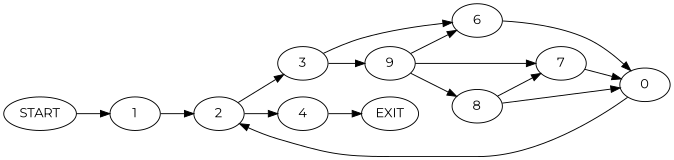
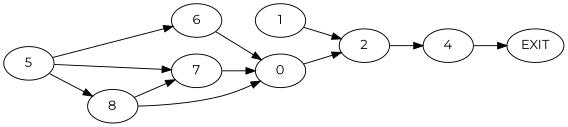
(303, 63) -> none
(390, 63) -> (29, 63)
(40, 114) -> none
